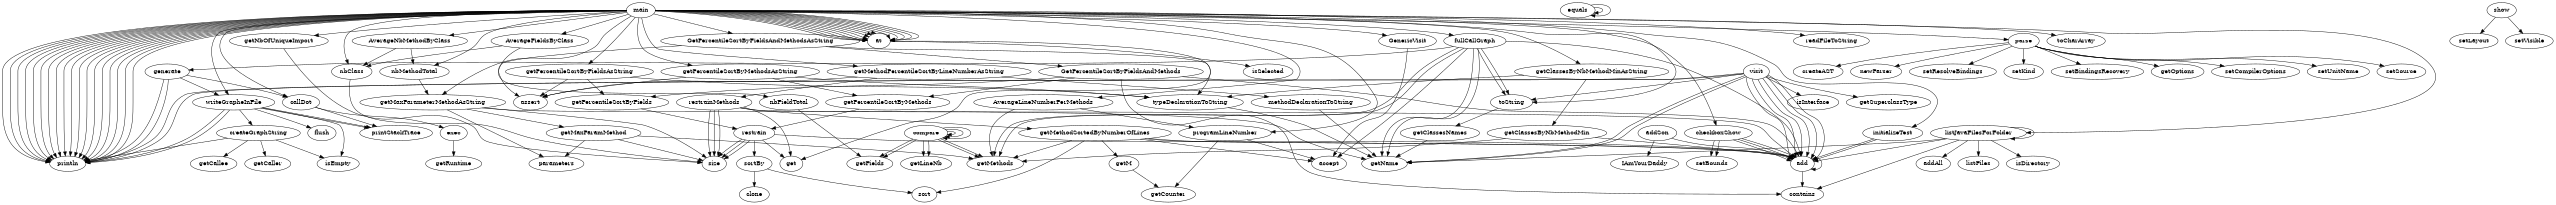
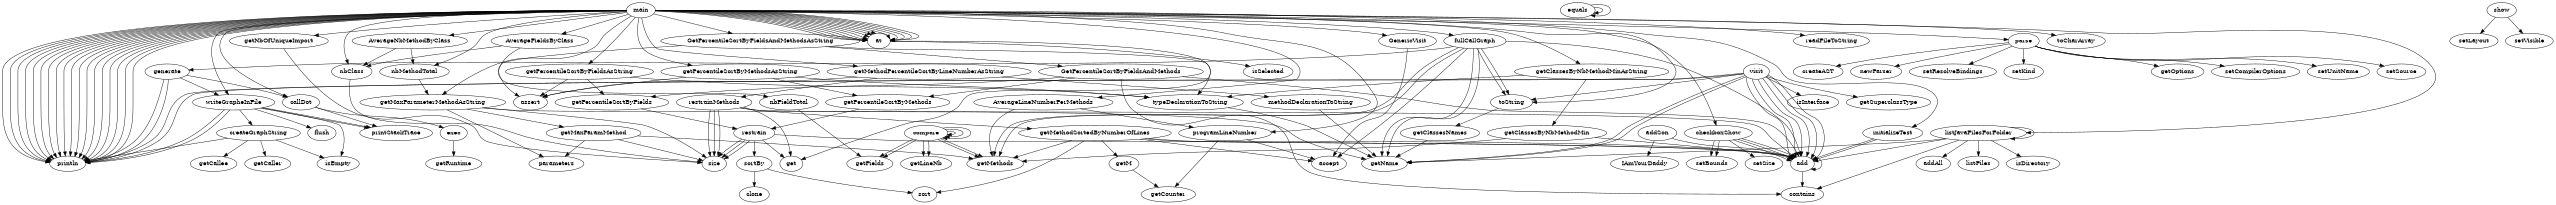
(2097, 72) -> none
none -> (1764, 164)
